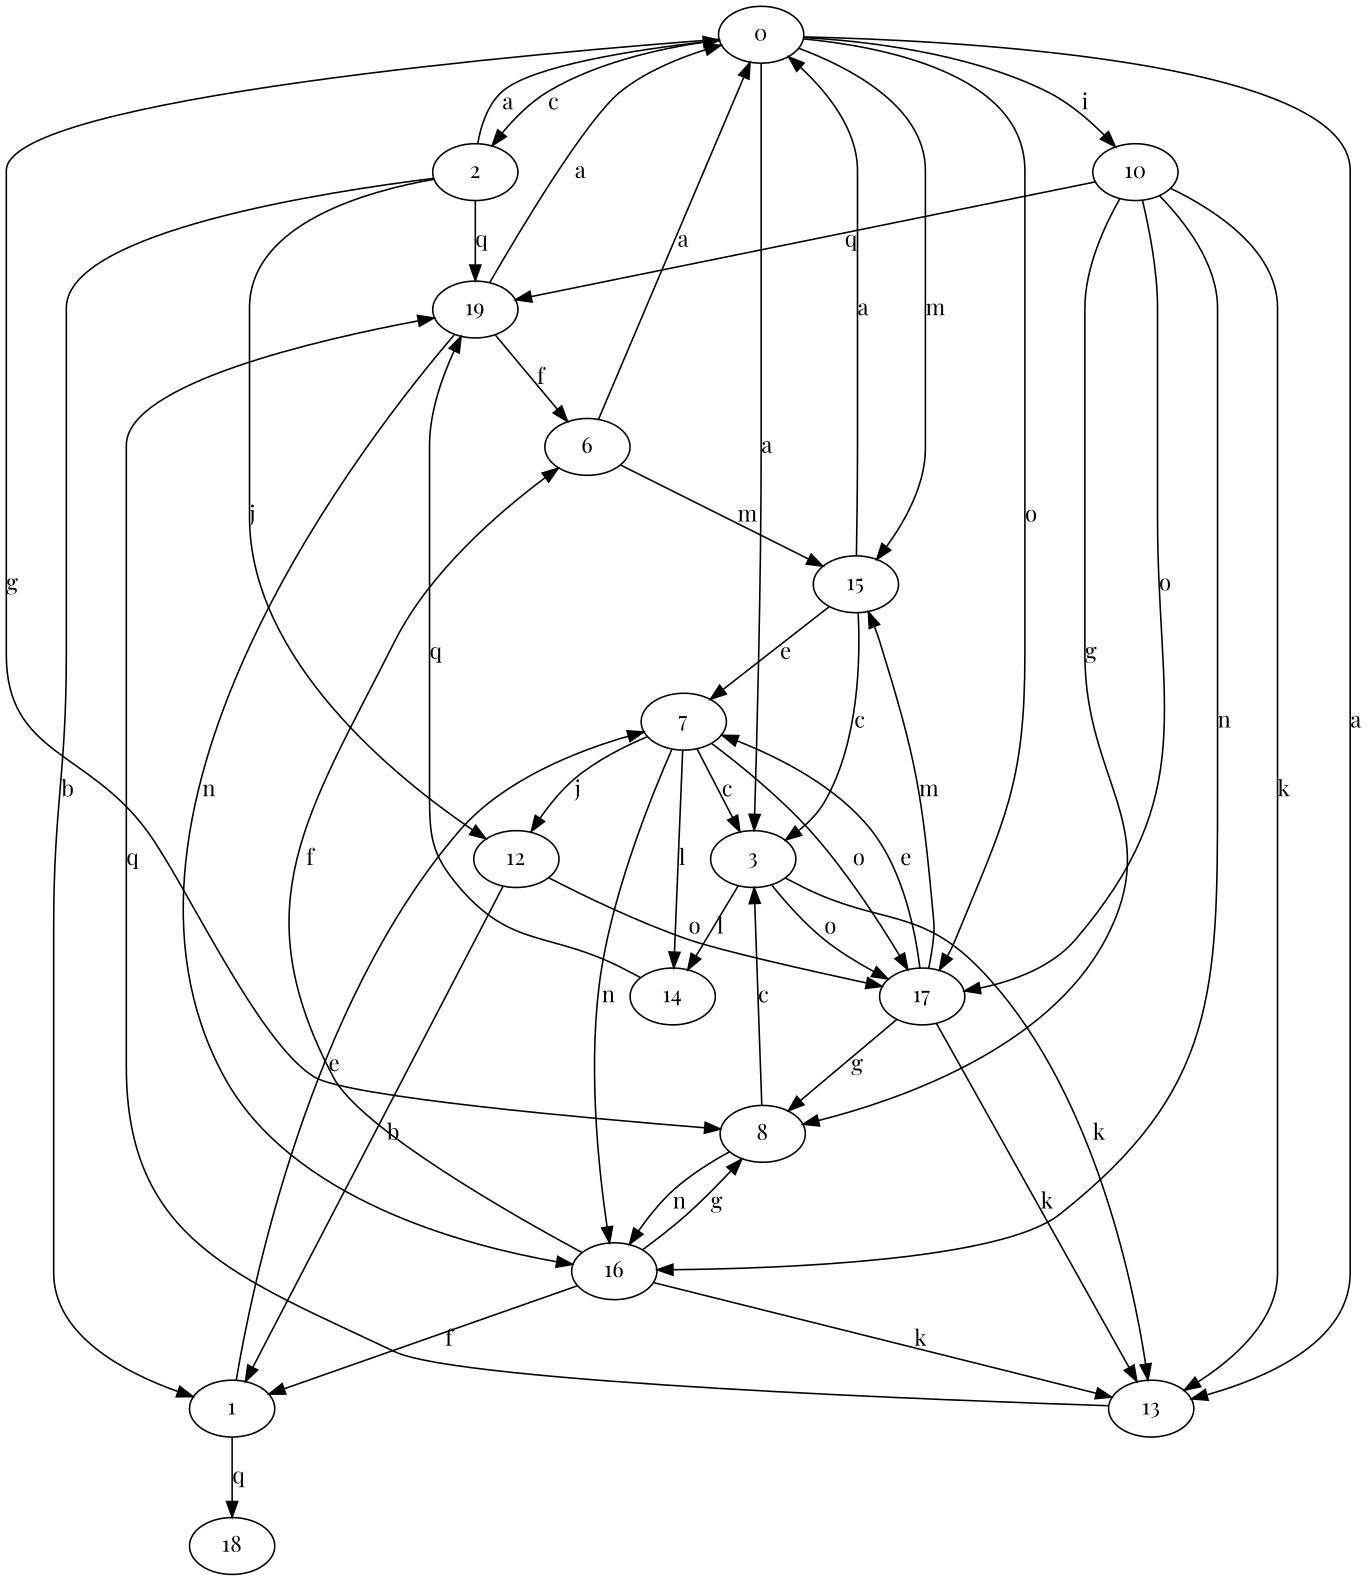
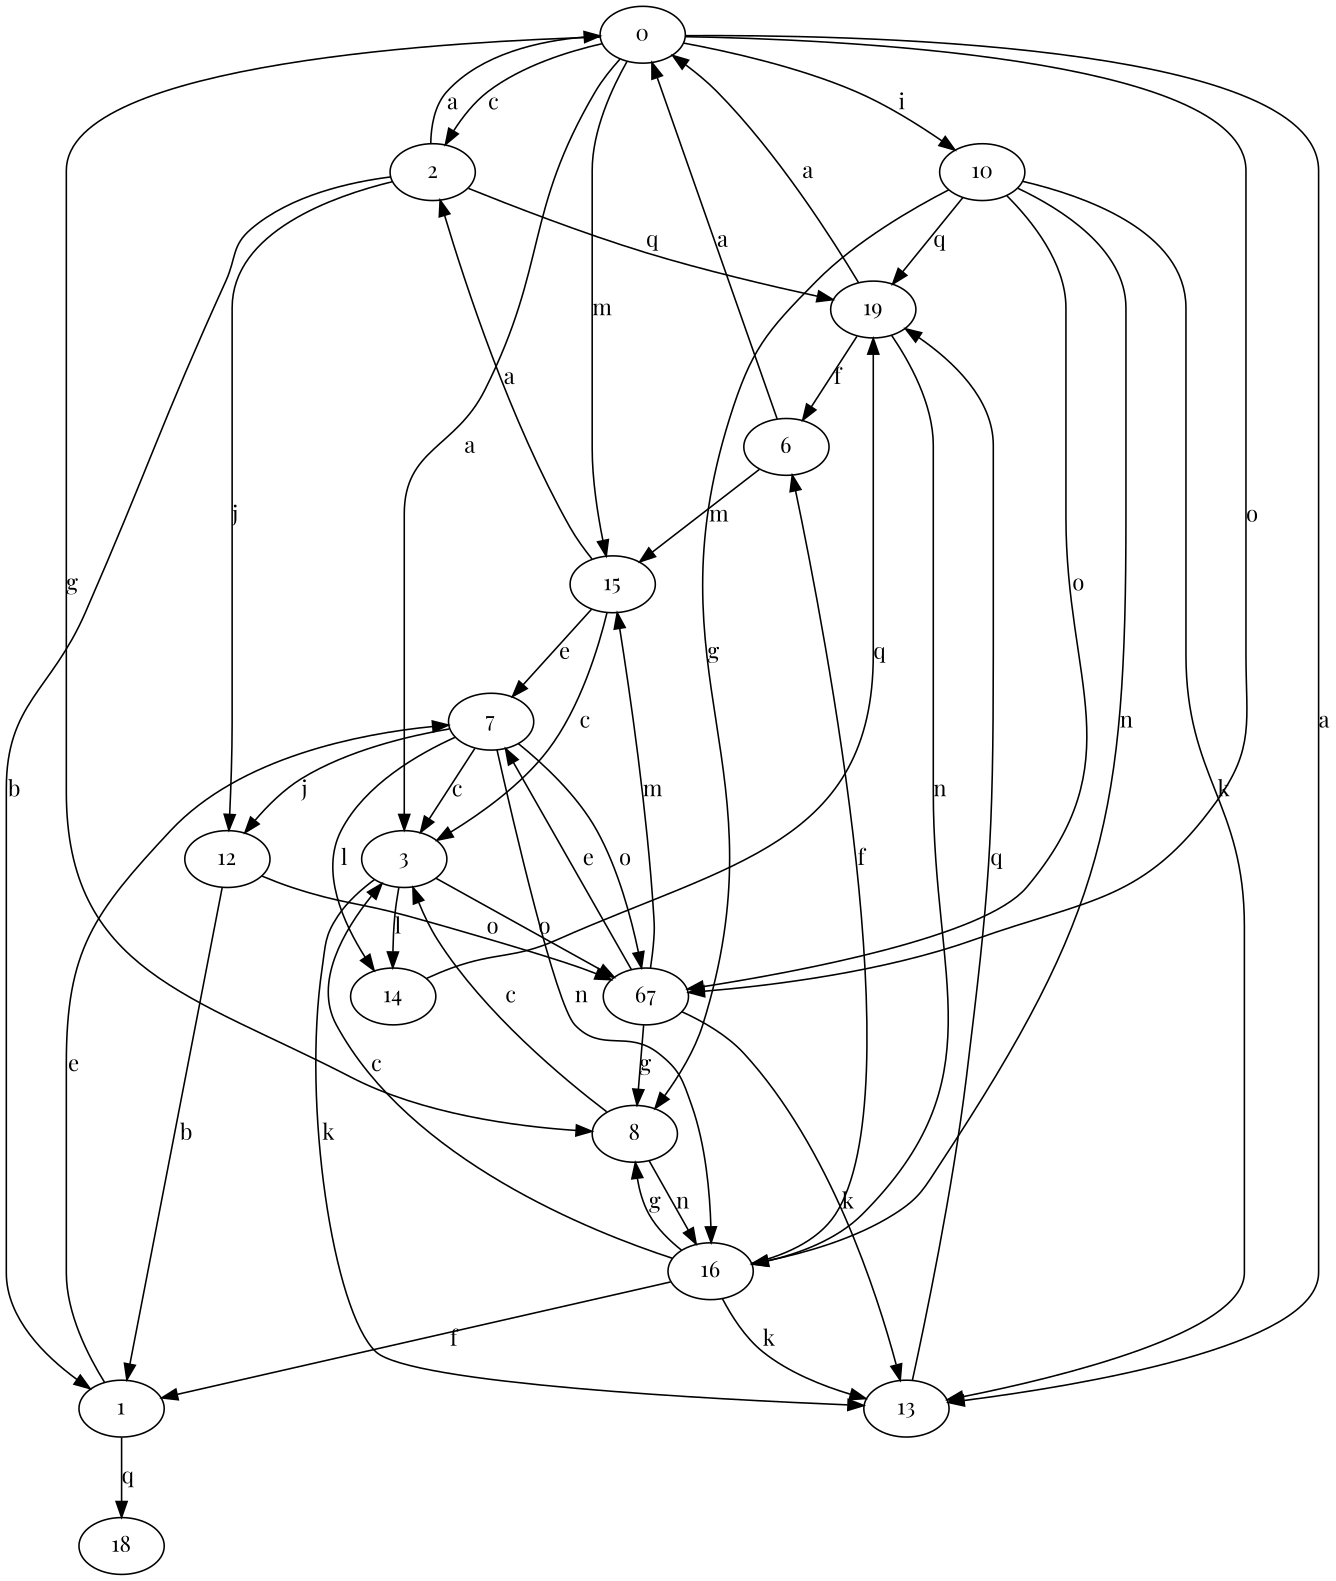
(857, 302) -> (506, 393)
(922, 996) -> (646, 996)
none -> (426, 1129)
